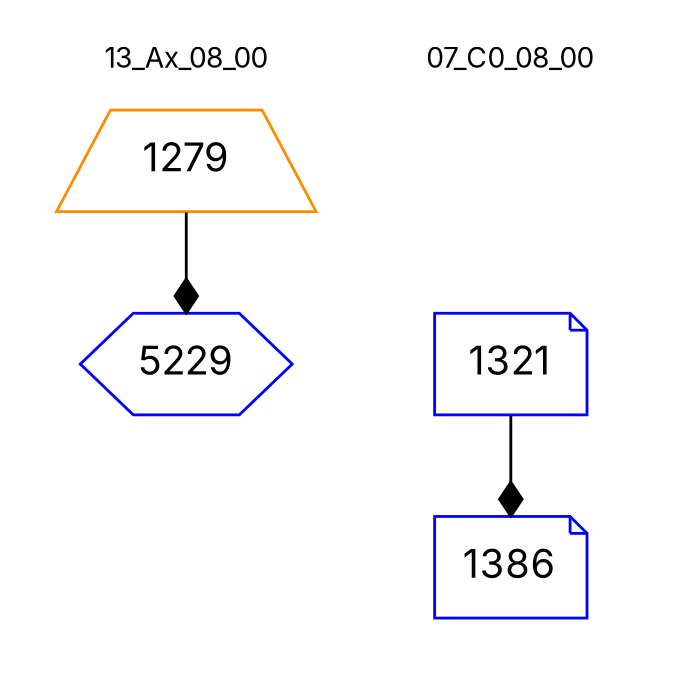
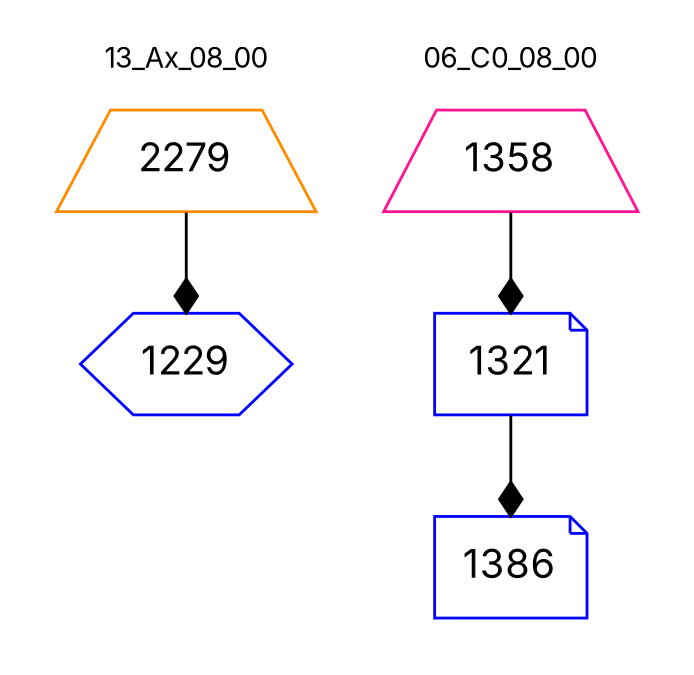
(511, 61) -> (511, 61)
(186, 161) -> (186, 161)
none -> (511, 161)
(186, 364) -> (186, 364)
